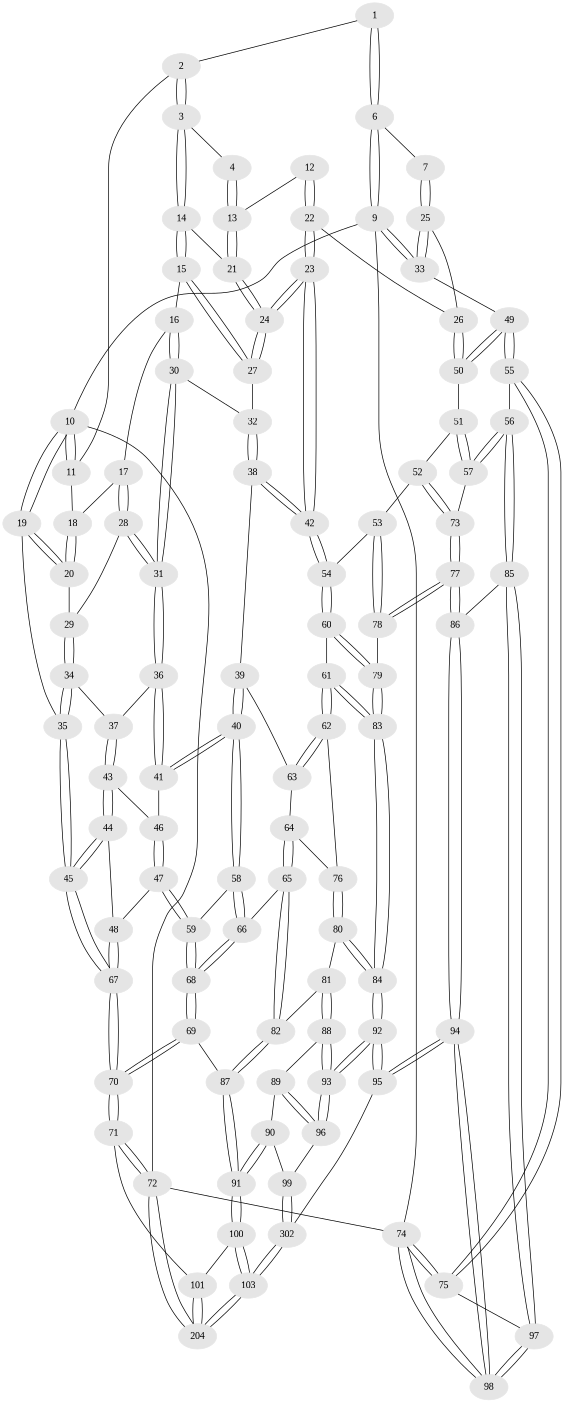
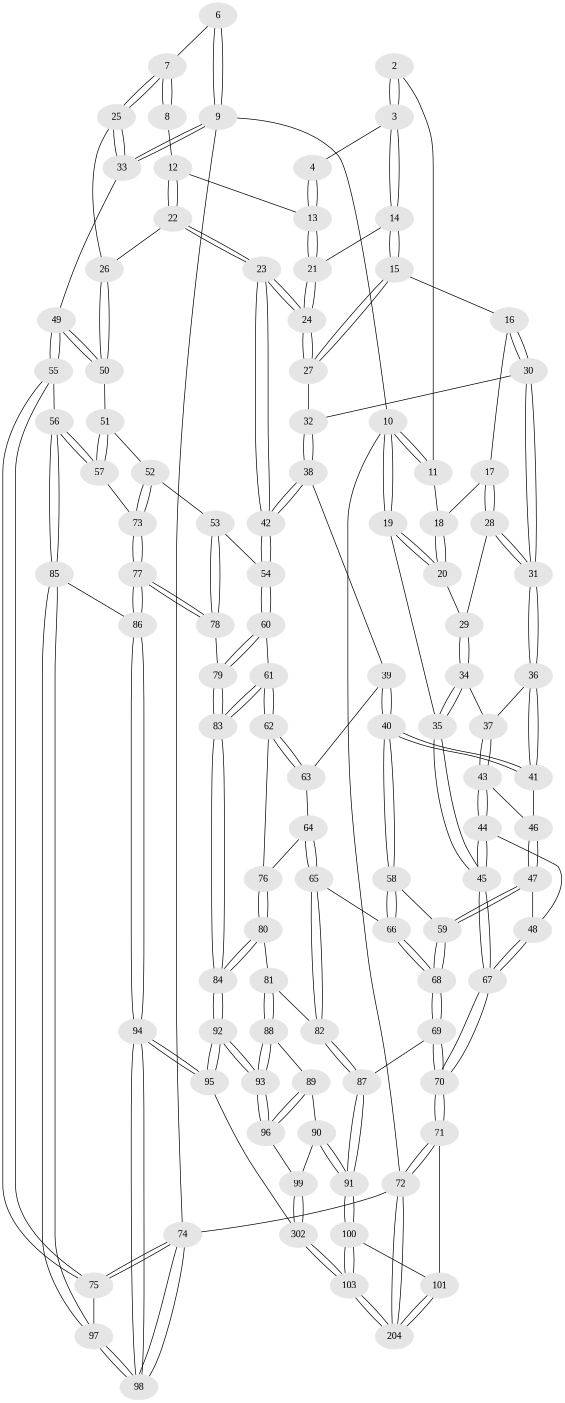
(375, 16) -> none
none -> (167, 117)
